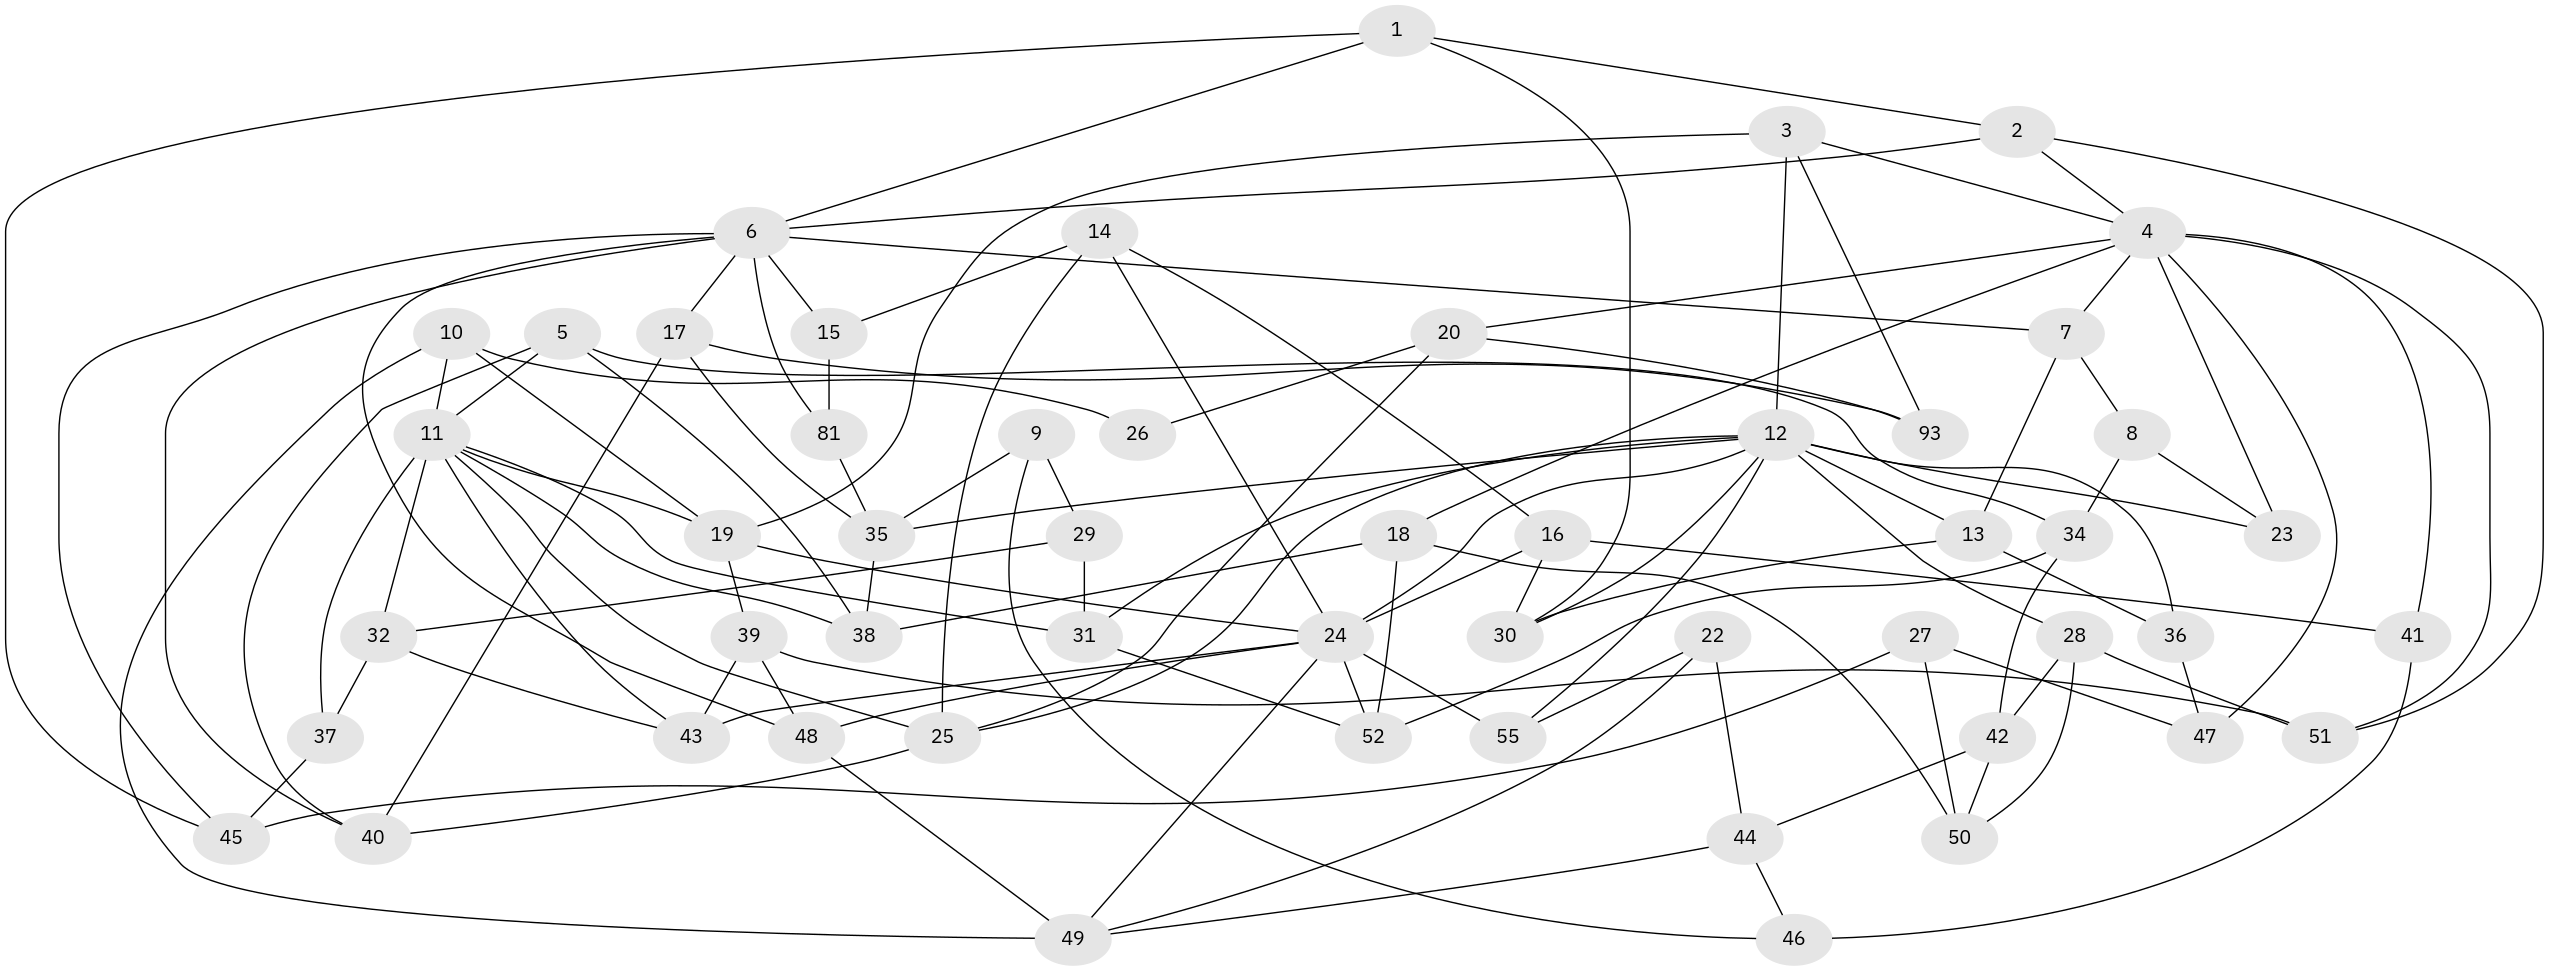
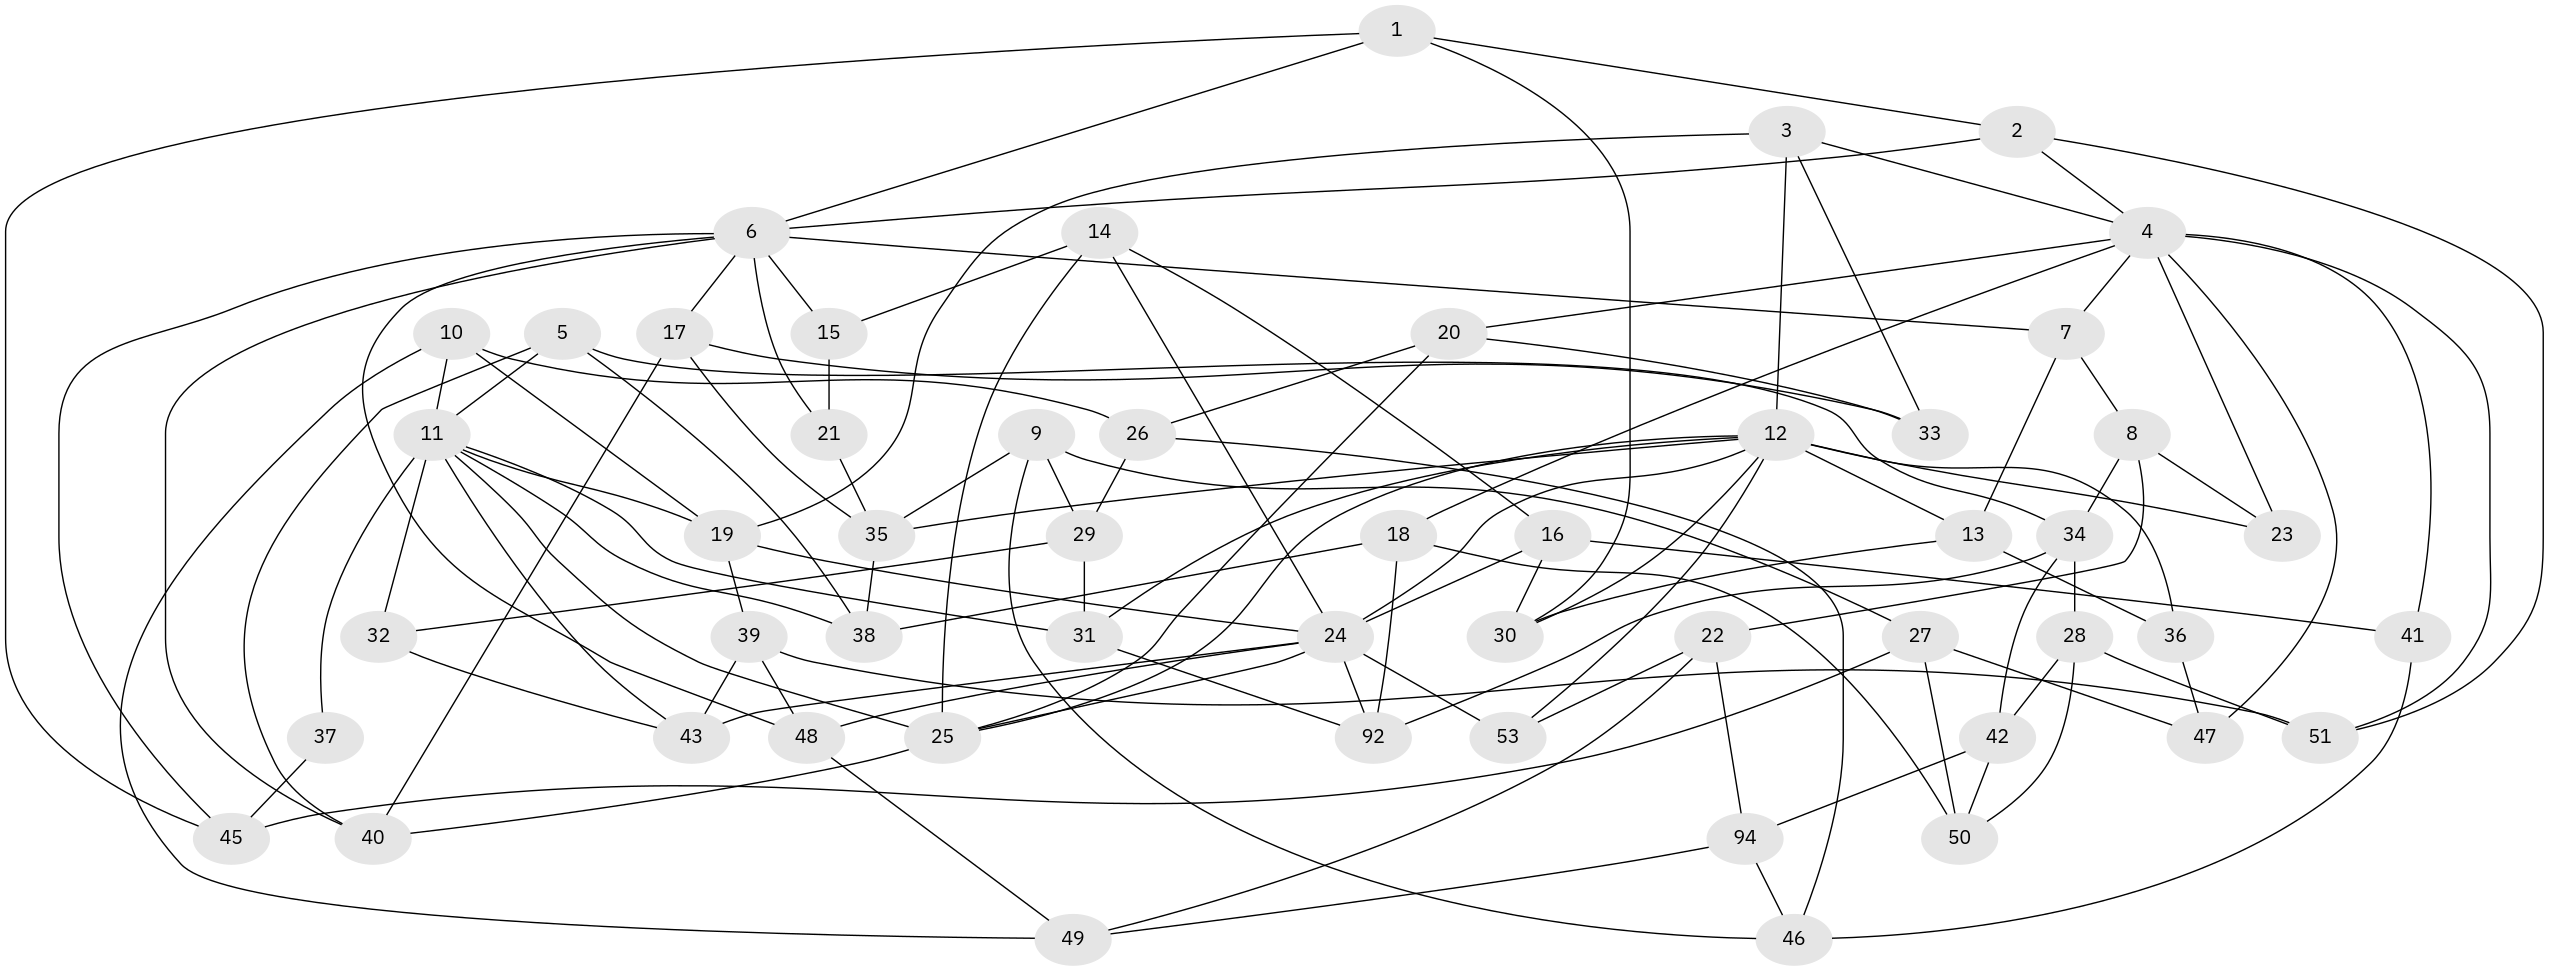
(829, 435) -> (829, 435)
(1930, 435) -> (1930, 435)
none -> (1111, 485)
none -> (1466, 489)
none -> (1673, 515)
(1918, 557) -> (2075, 587)
none -> (1966, 593)
(352, 687) -> none
(1373, 738) -> (1373, 738)
(1508, 738) -> (1508, 738)
(1204, 788) -> (1151, 691)
(1745, 839) -> (1745, 839)
